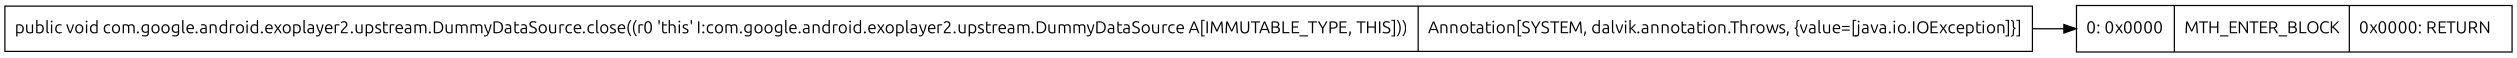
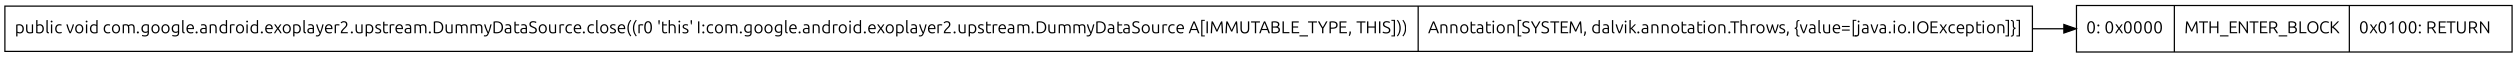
(2431, 28) -> (2431, 28)
